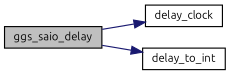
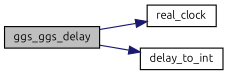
(184, 16) -> (182, 16)
(53, 37) -> (52, 37)
